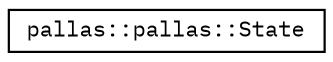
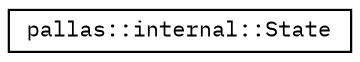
(167, 31) -> (180, 31)
